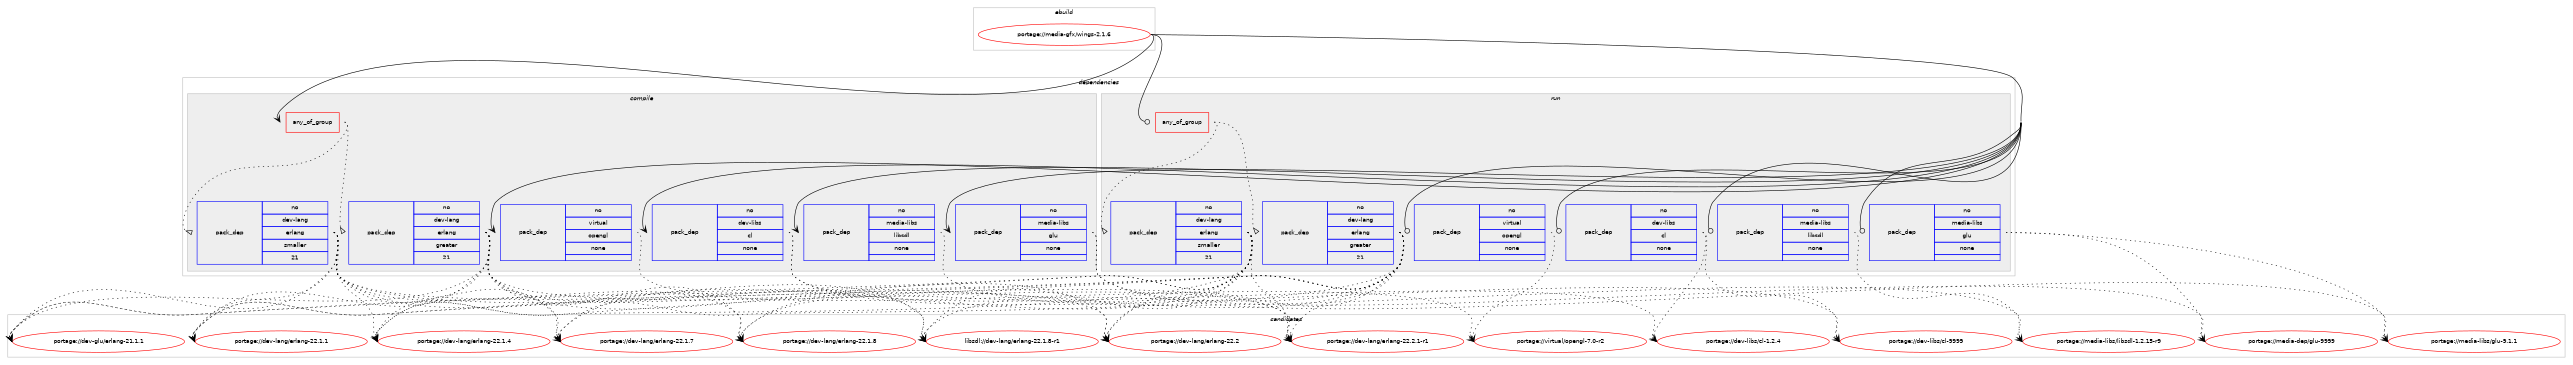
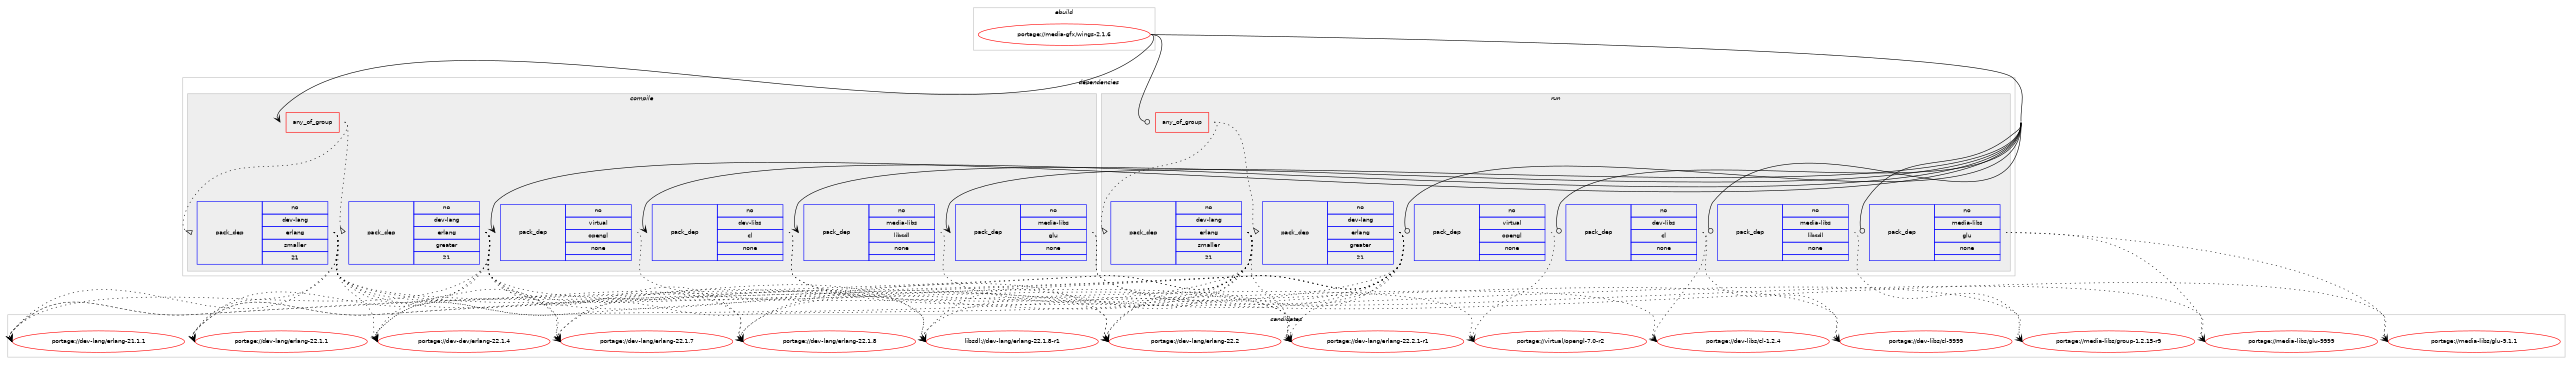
(99, 342) -> (99, 342)
(464, 342) -> (464, 342)
(2109, 342) -> (2109, 342)
(2292, 342) -> (2292, 342)
